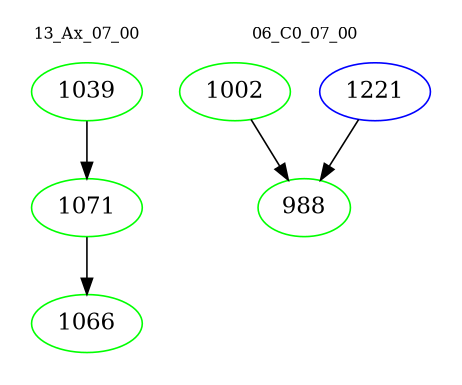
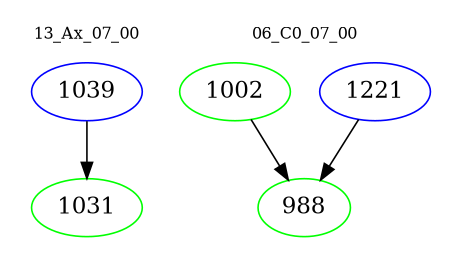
(87, 92) -> (87, 92)
(87, 208) -> (87, 208)
(87, 324) -> none
